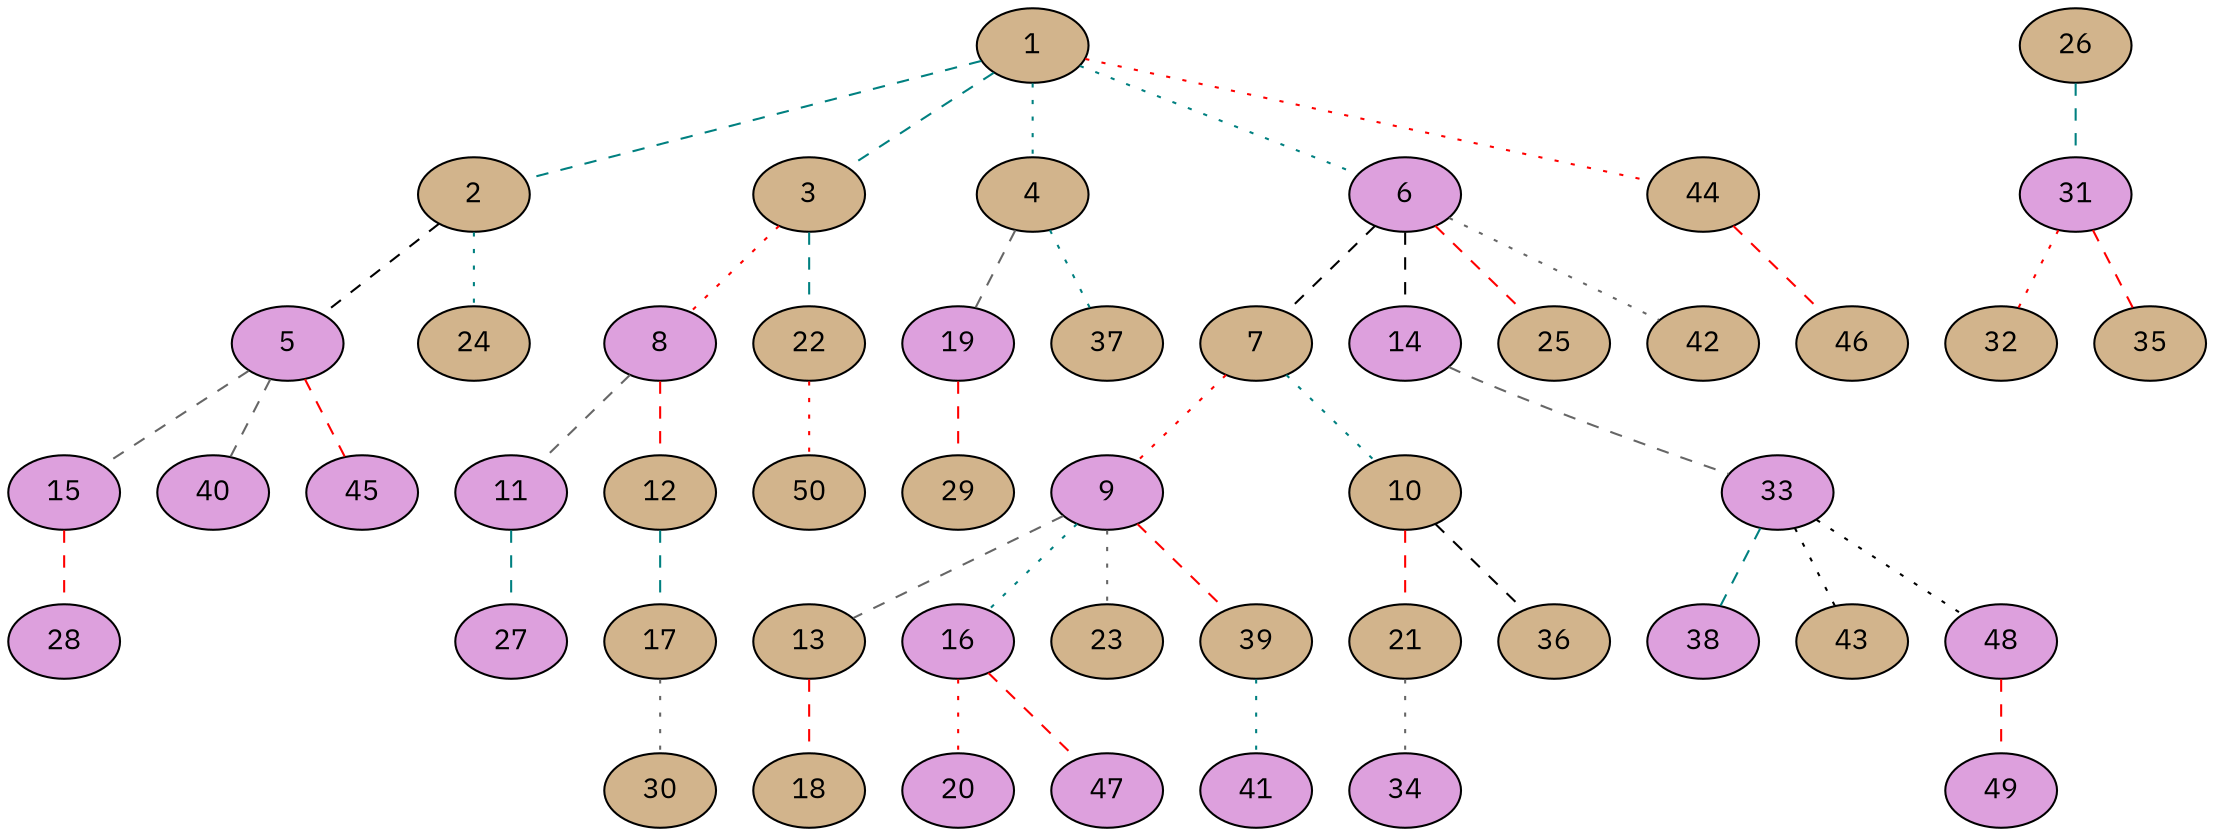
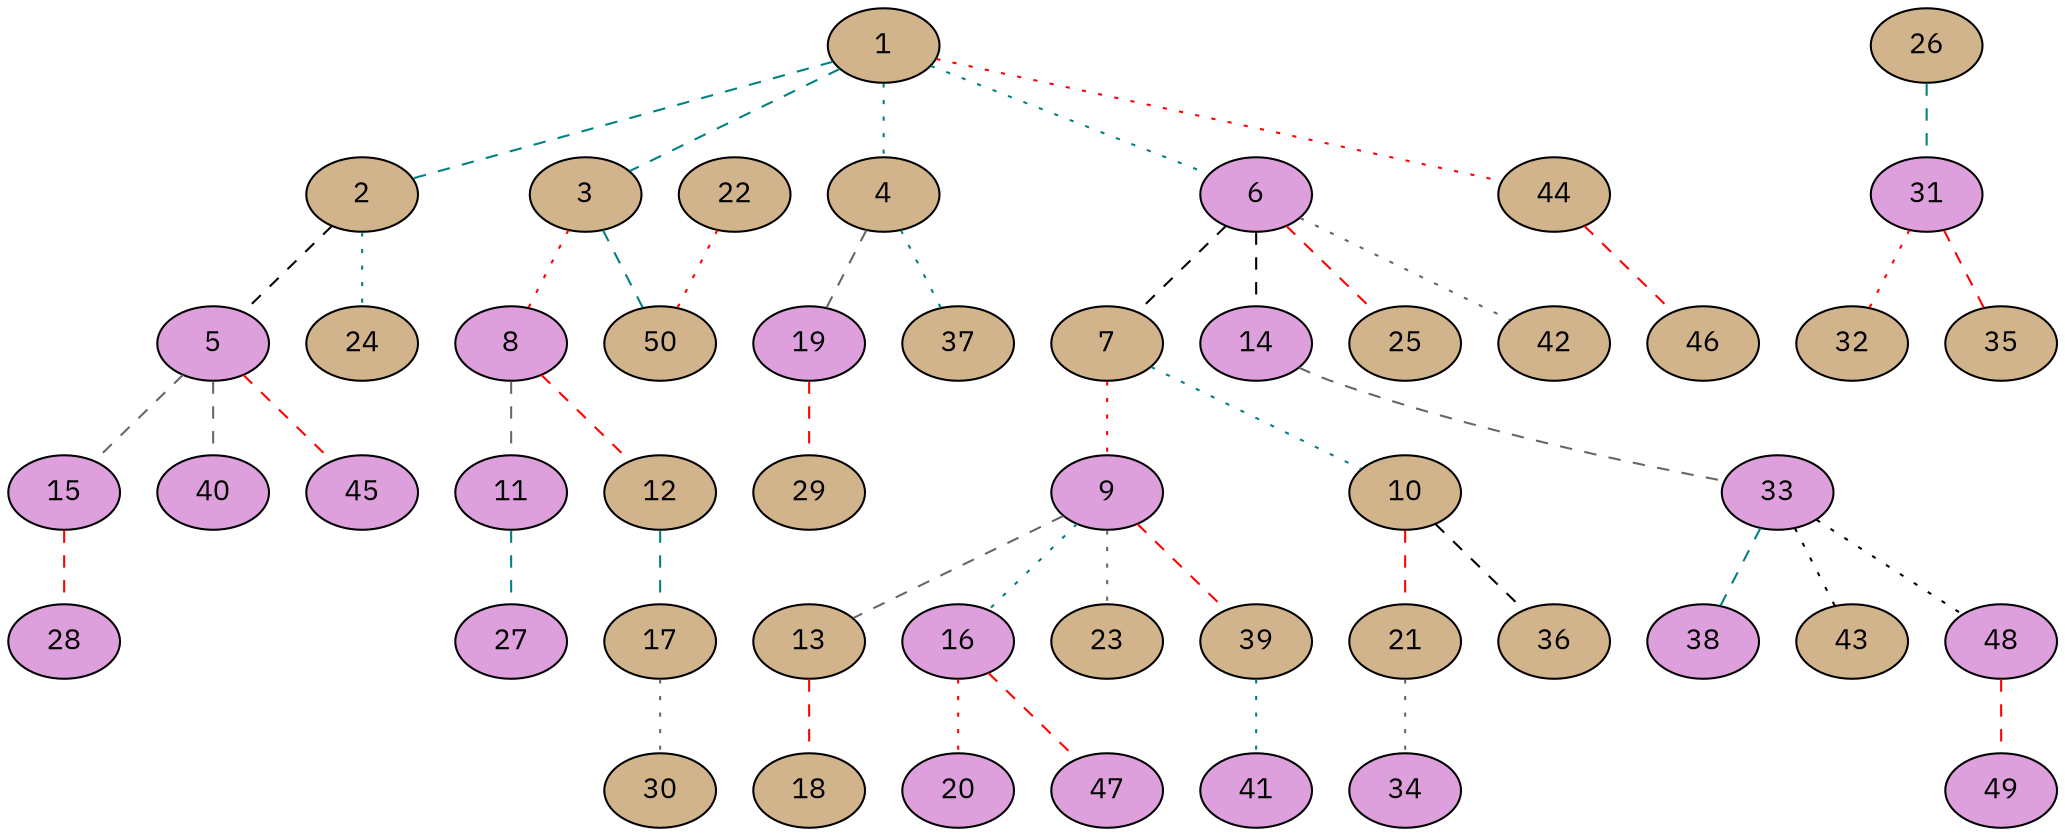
(809, 269) -> (623, 269)
